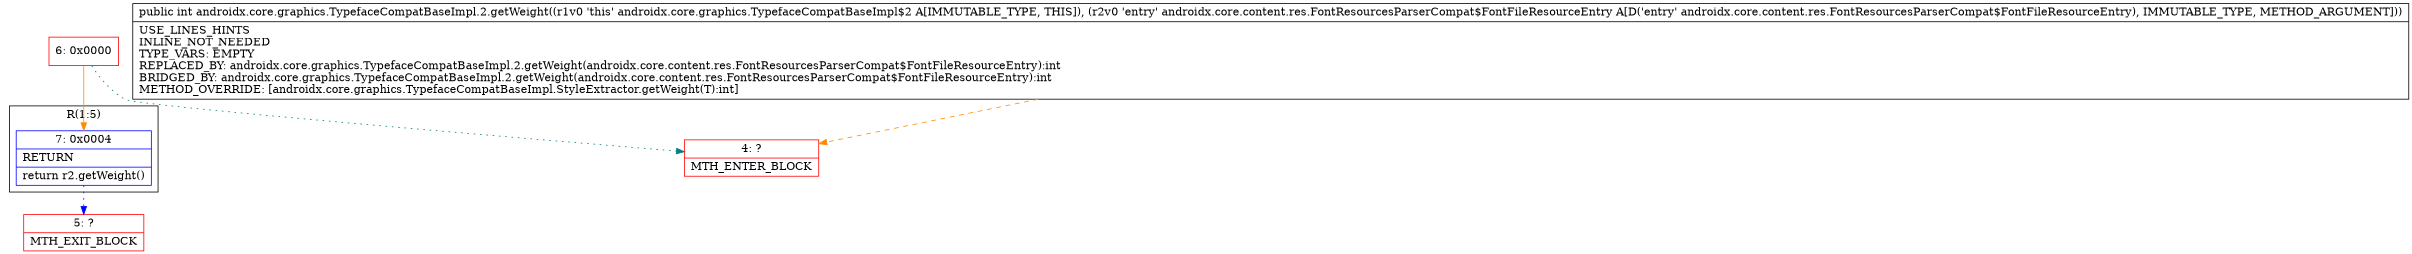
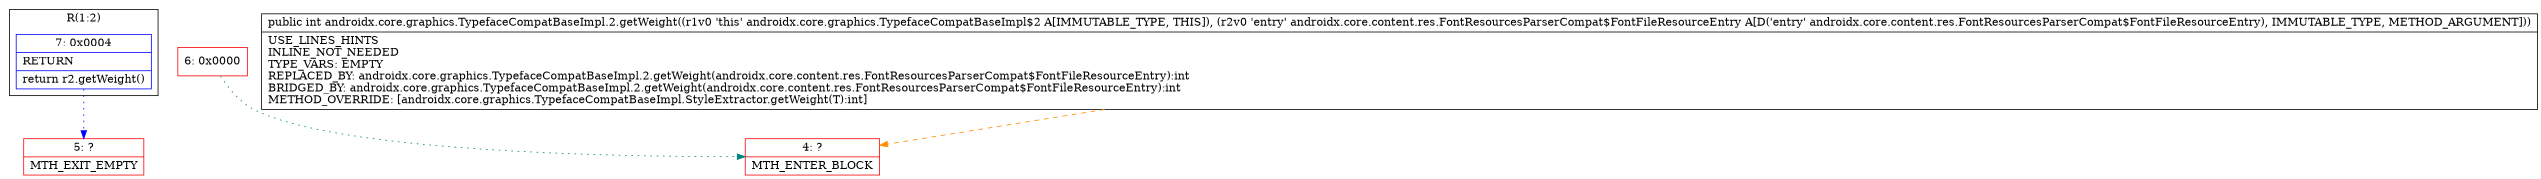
(84, 94) -> none
(84, 115) -> (84, 19)
(84, 241) -> (84, 166)
